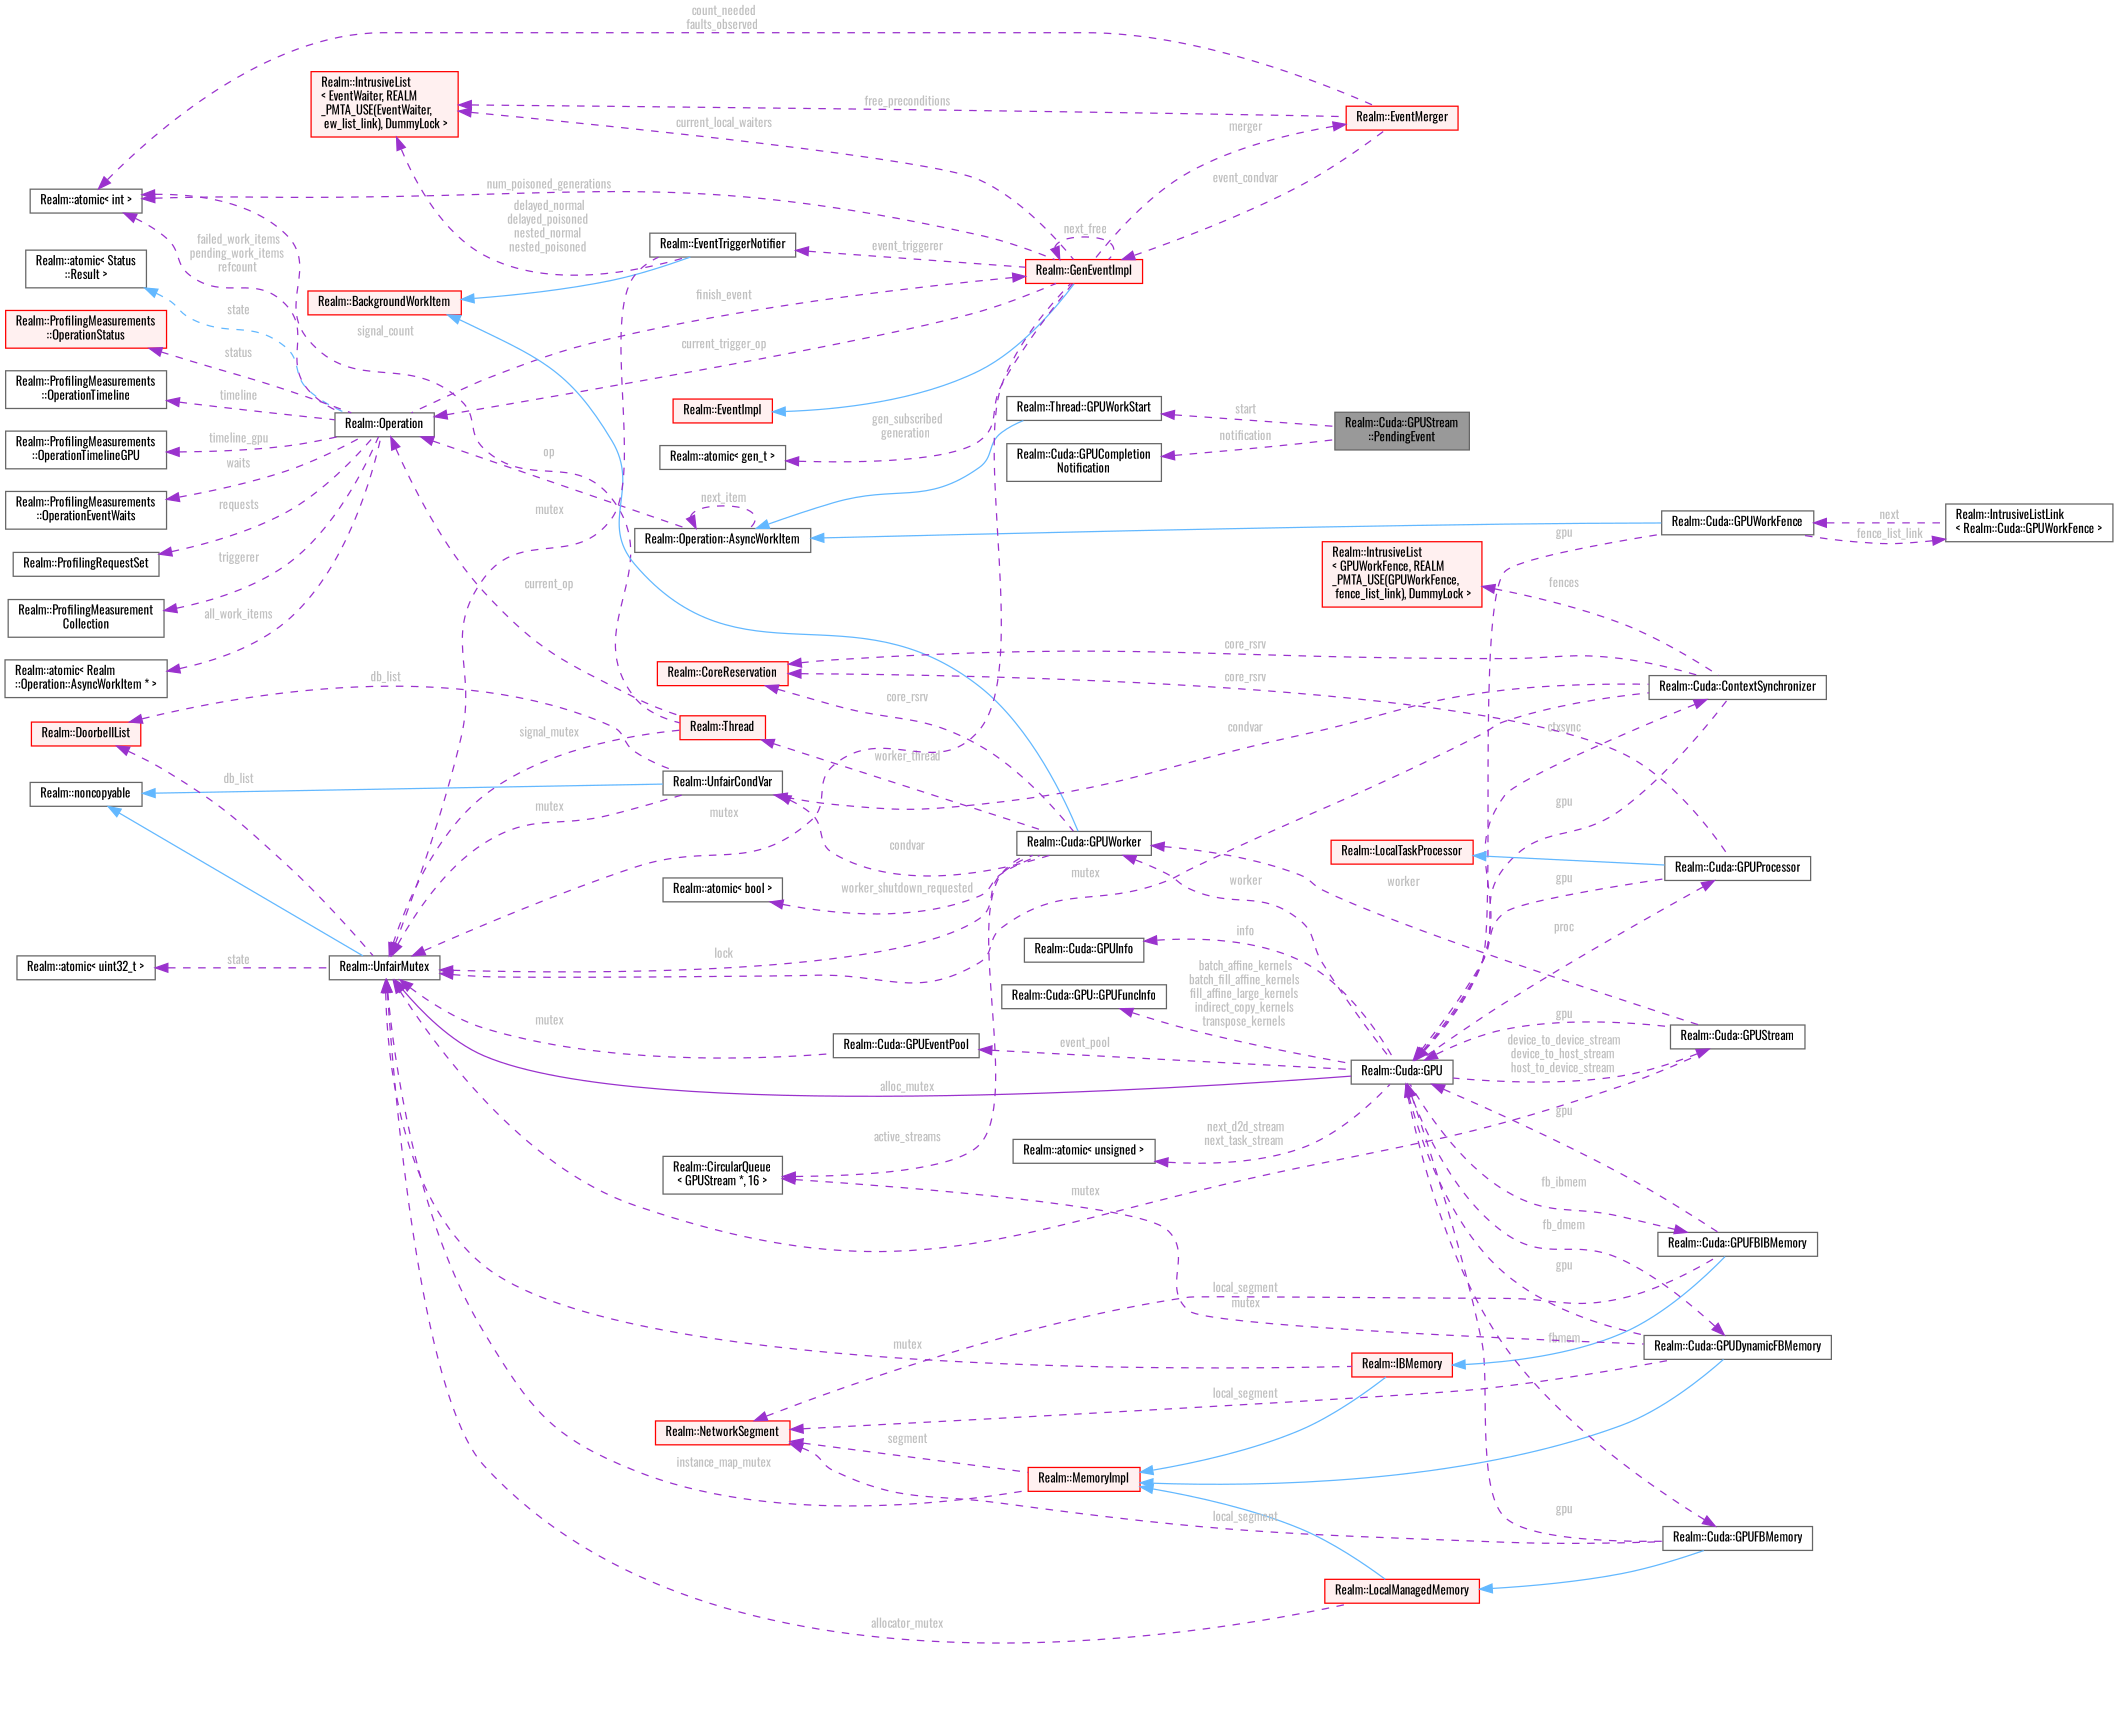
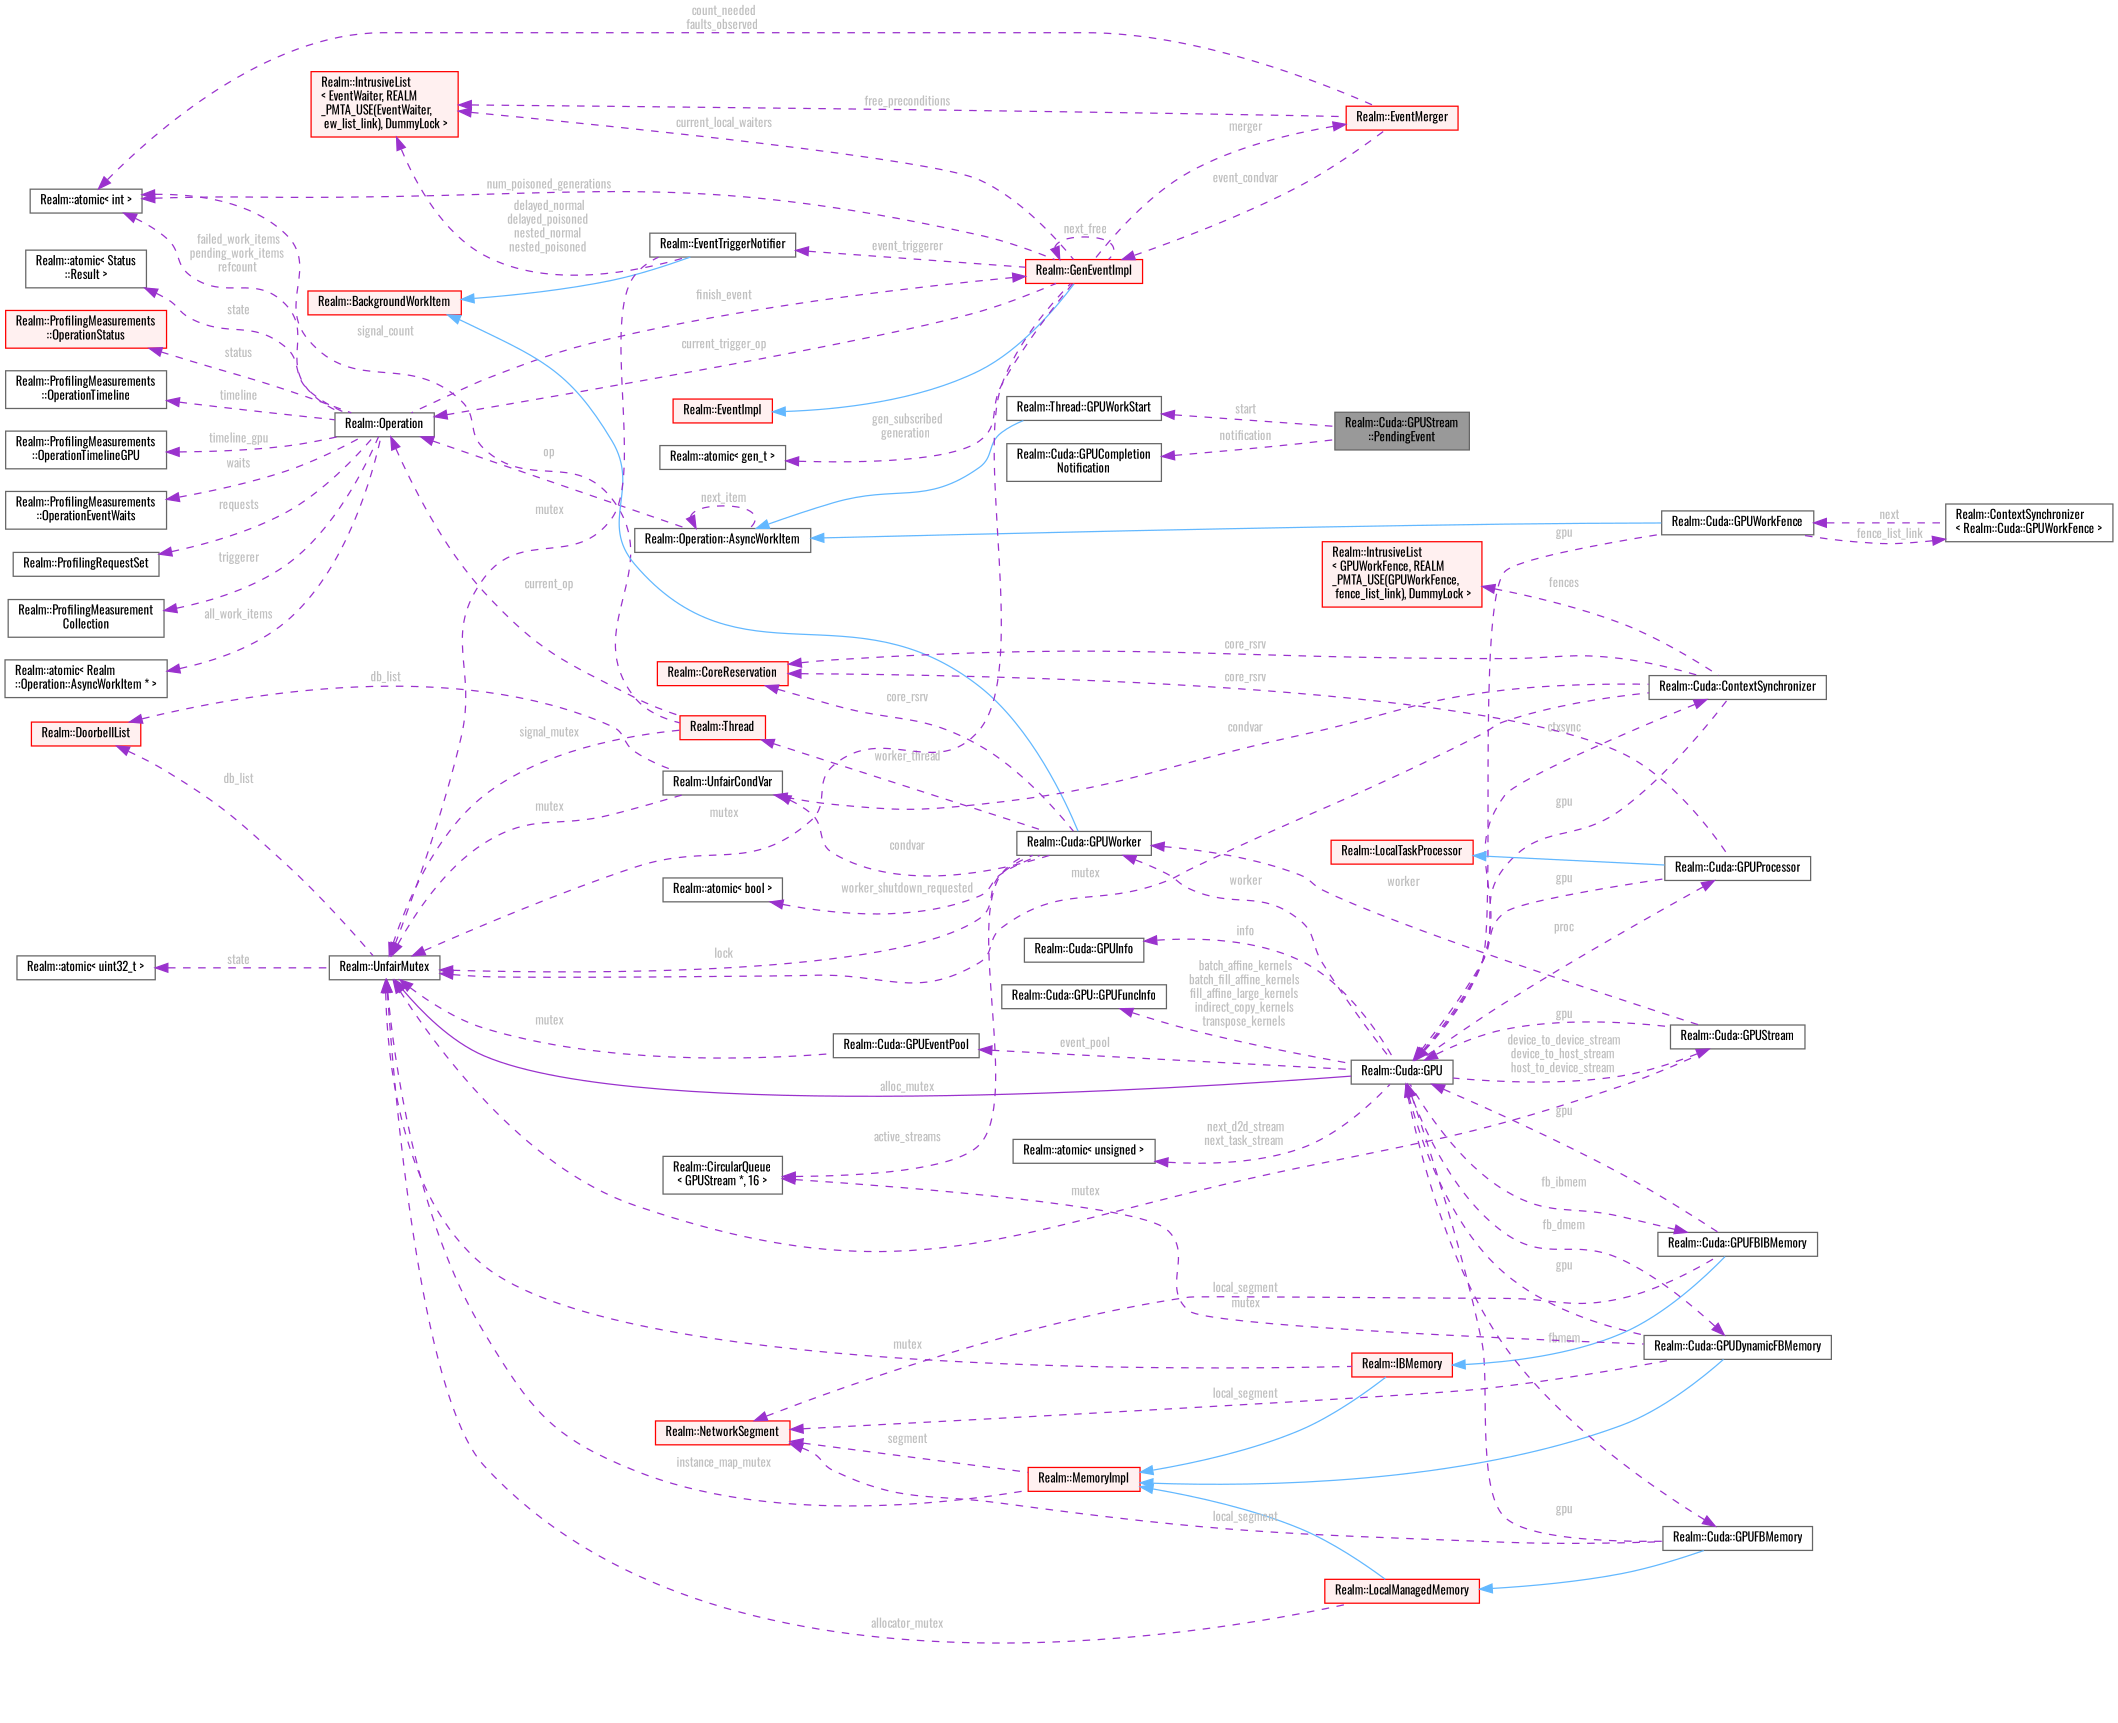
(264, 334) -> (264, 334)
(2029, 523) -> (2029, 523)
(86, 794) -> none
